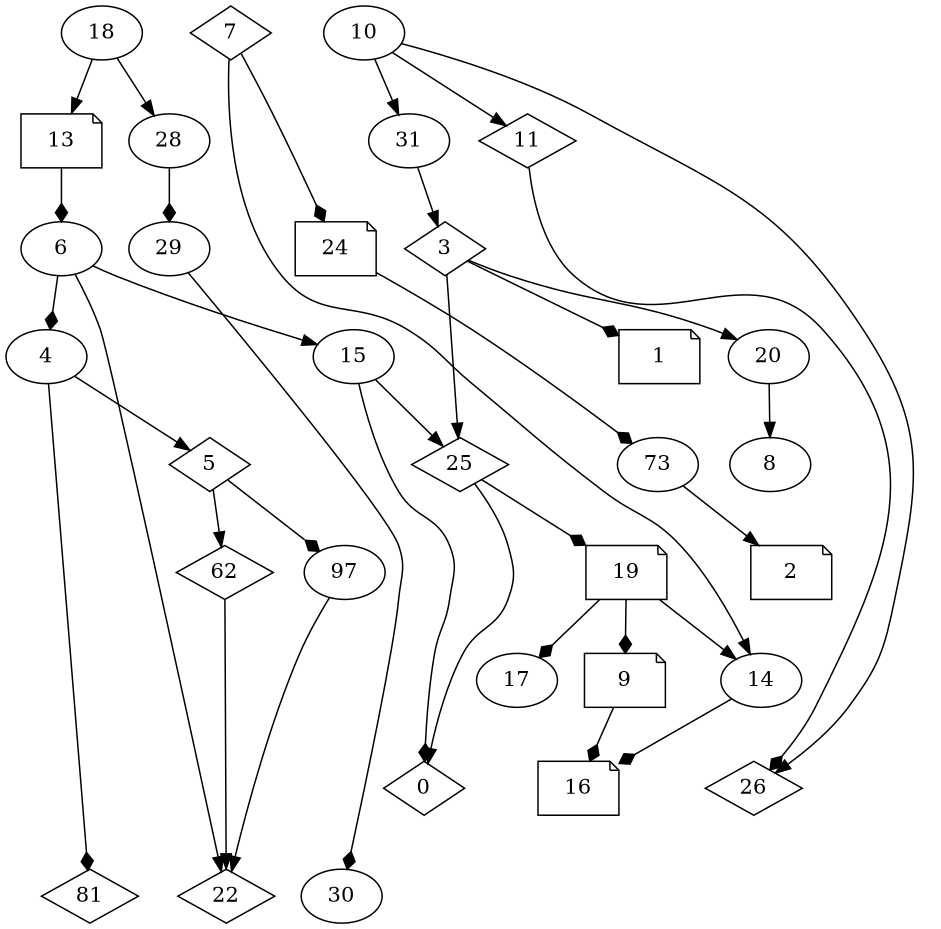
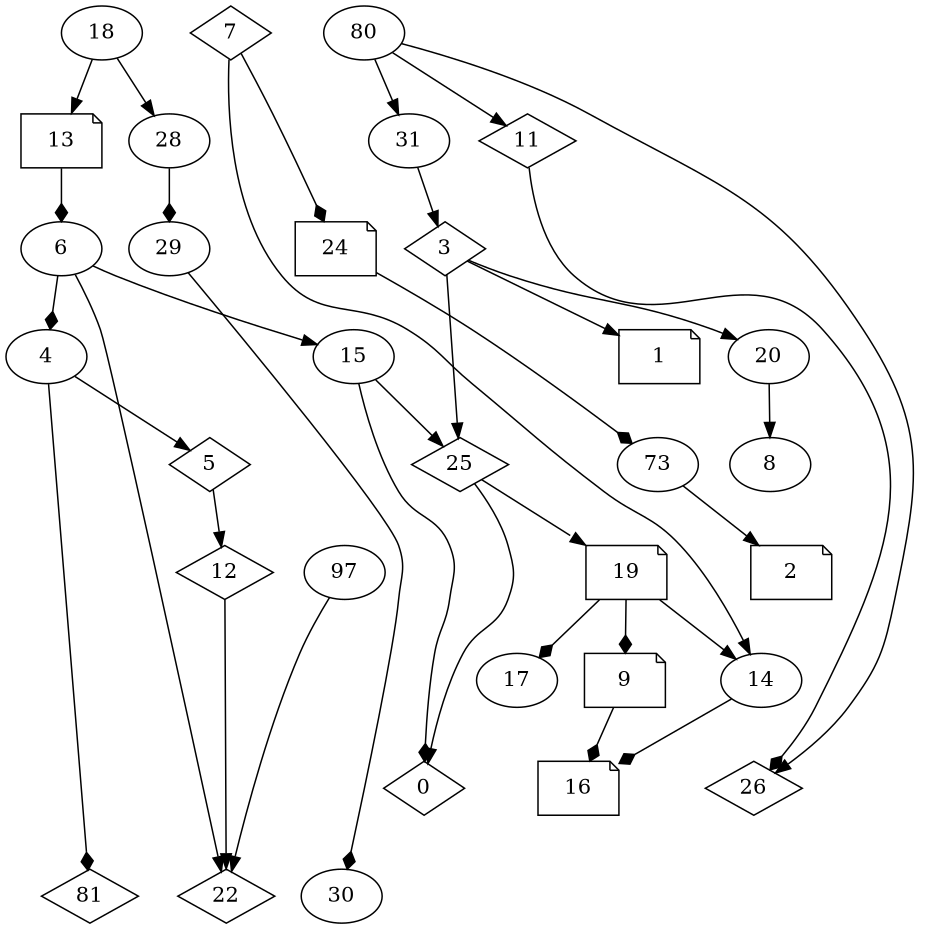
(364, 33) -> (364, 33)
(536, 295) -> (536, 295)
(526, 508) -> (526, 508)
(266, 510) -> none
(225, 572) -> (225, 572)
